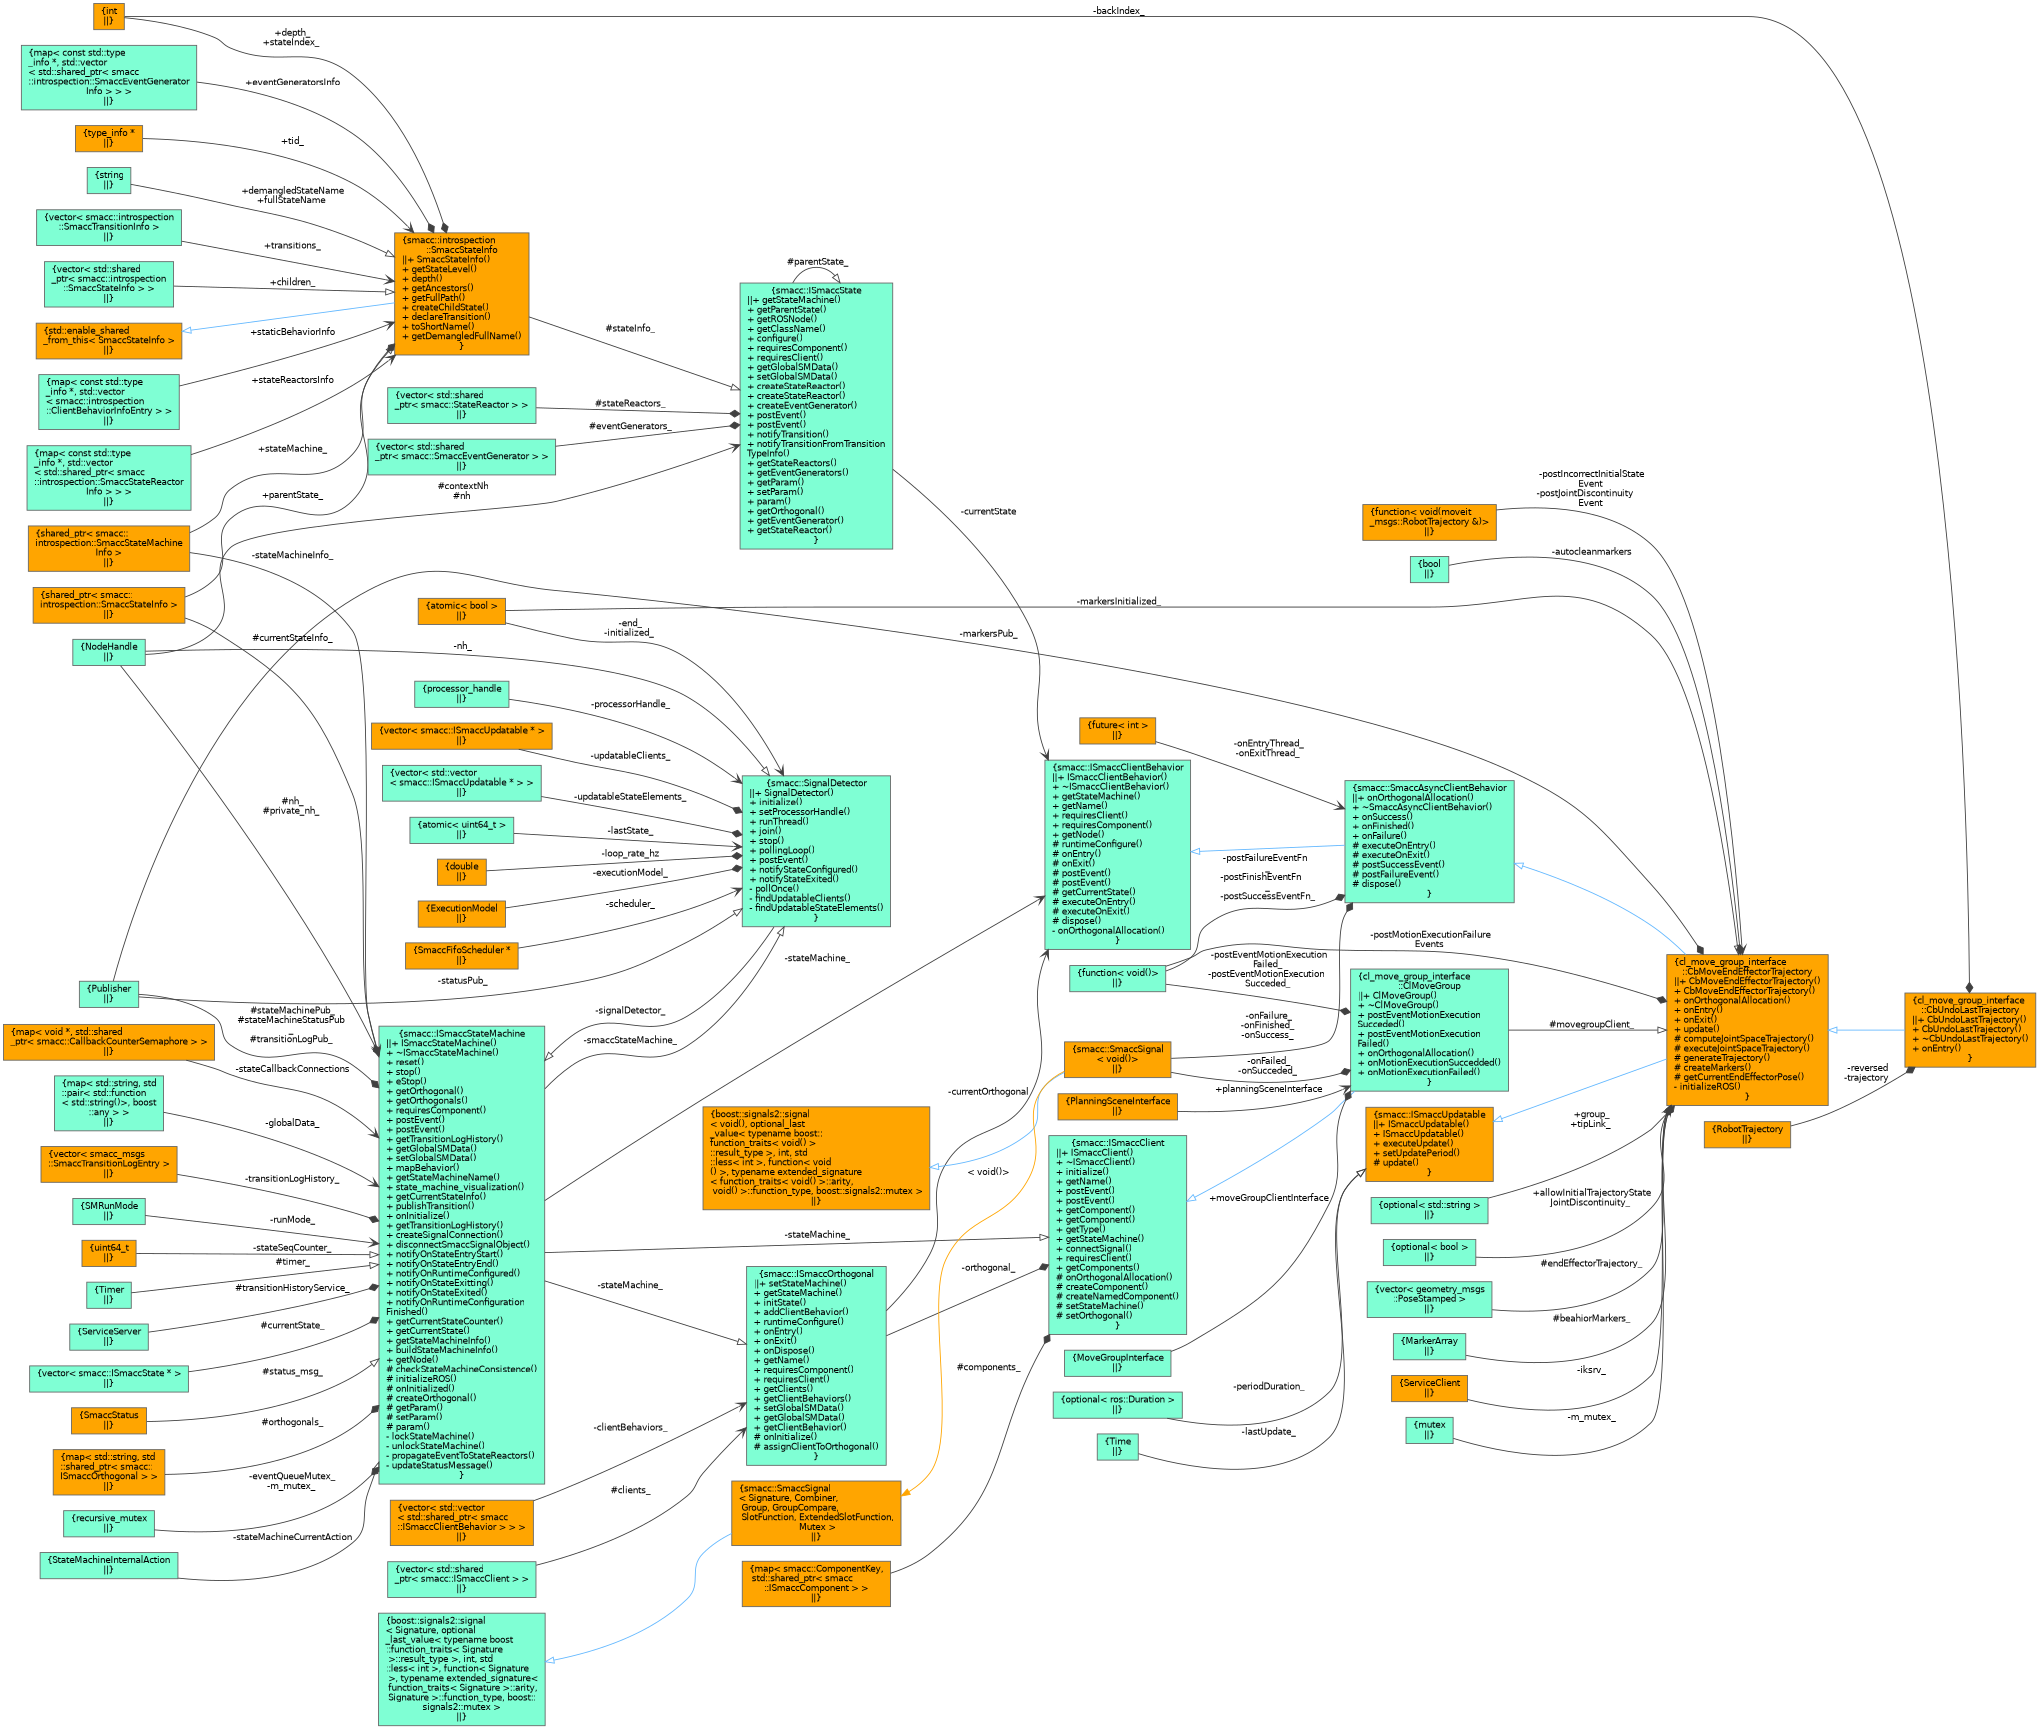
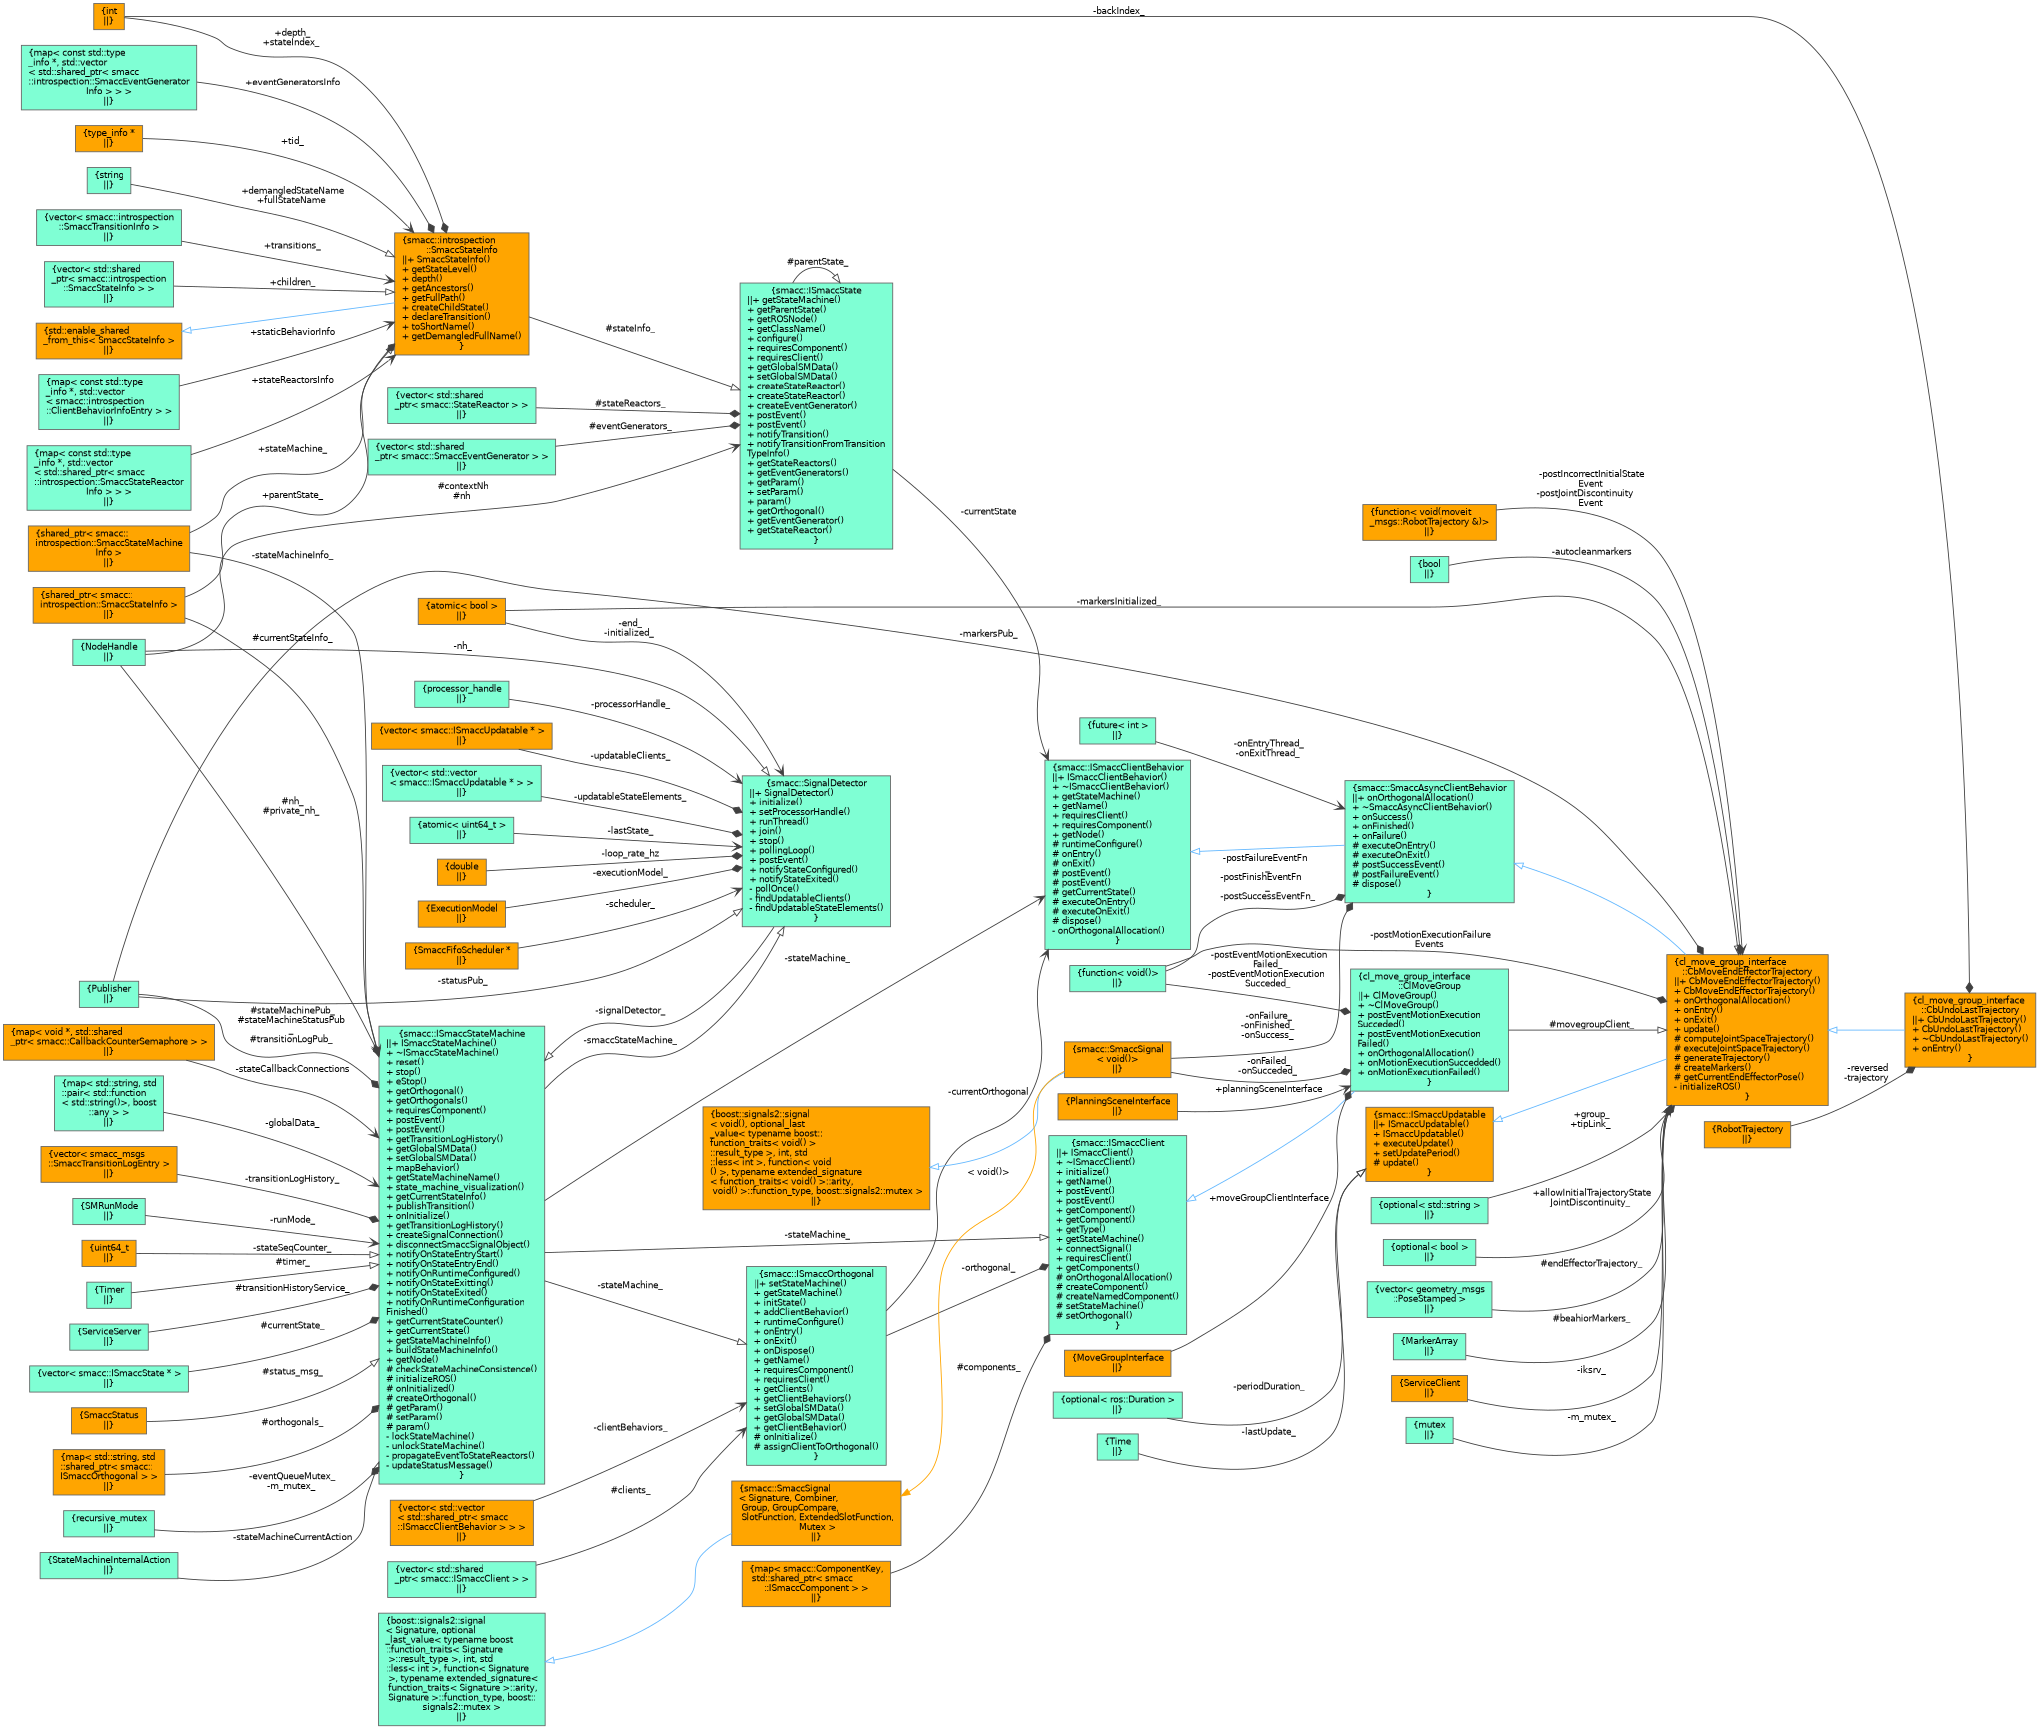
(1118, 731) -> (1118, 731)
(1118, 1363) -> (1118, 1363)
